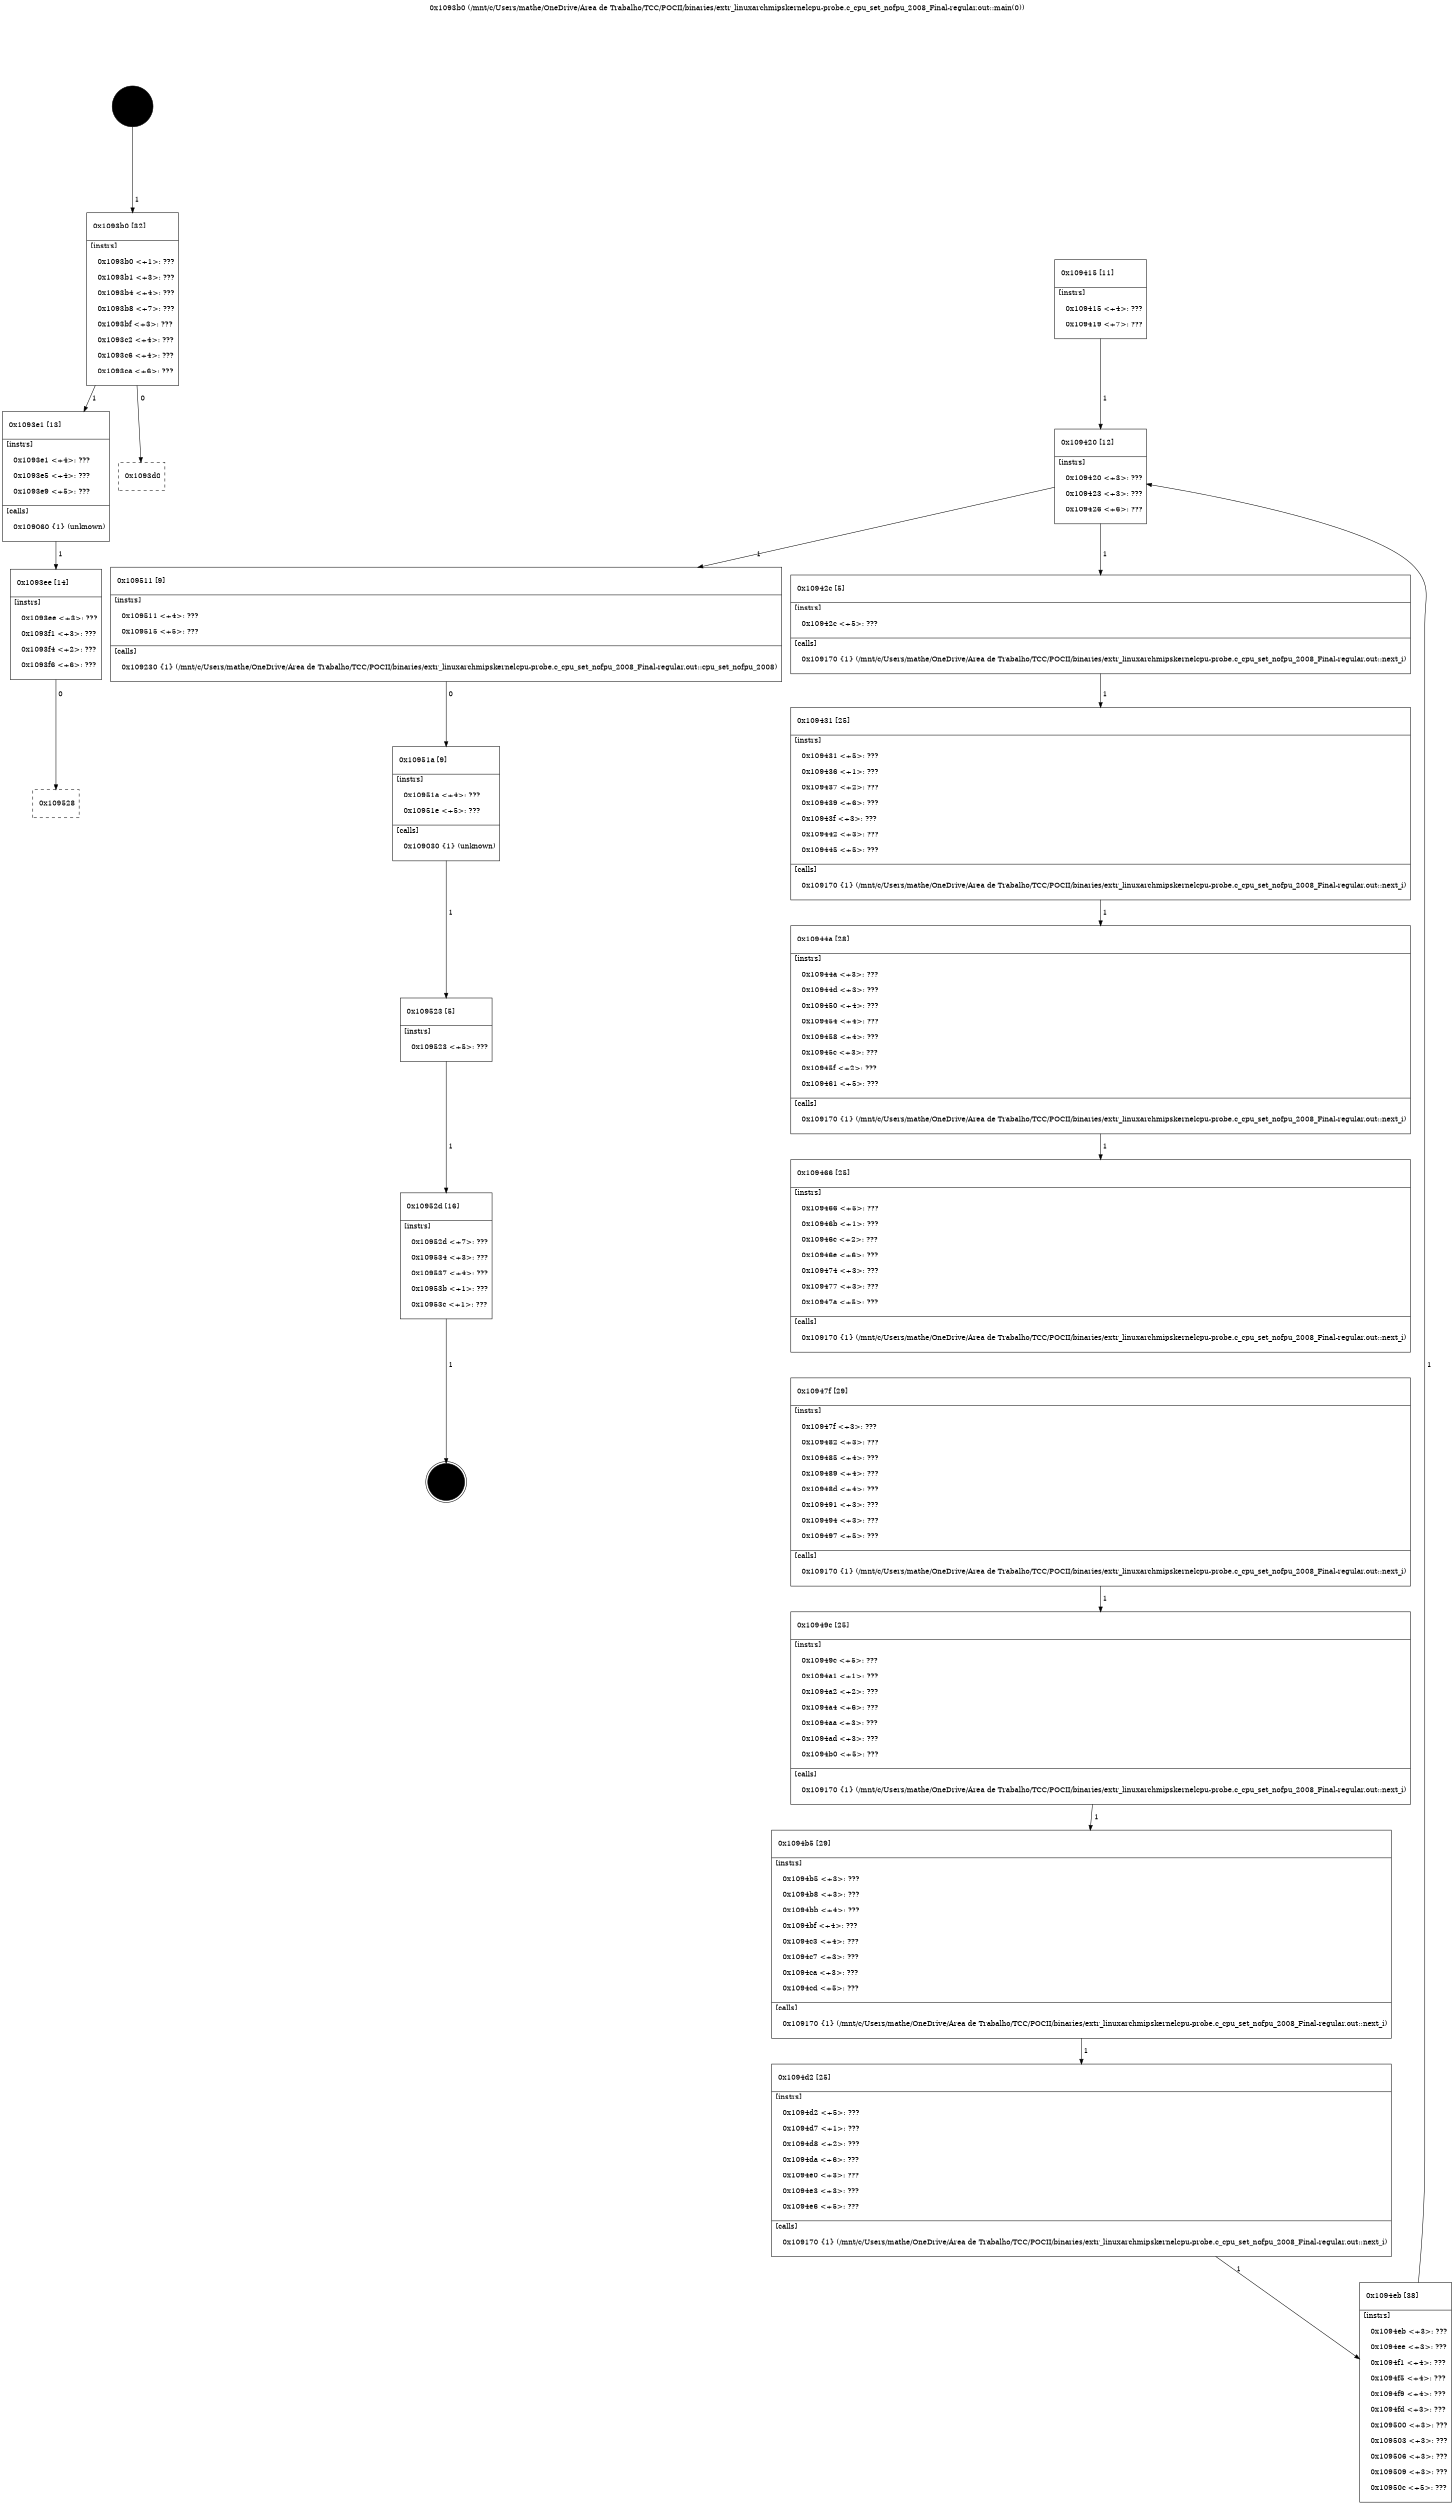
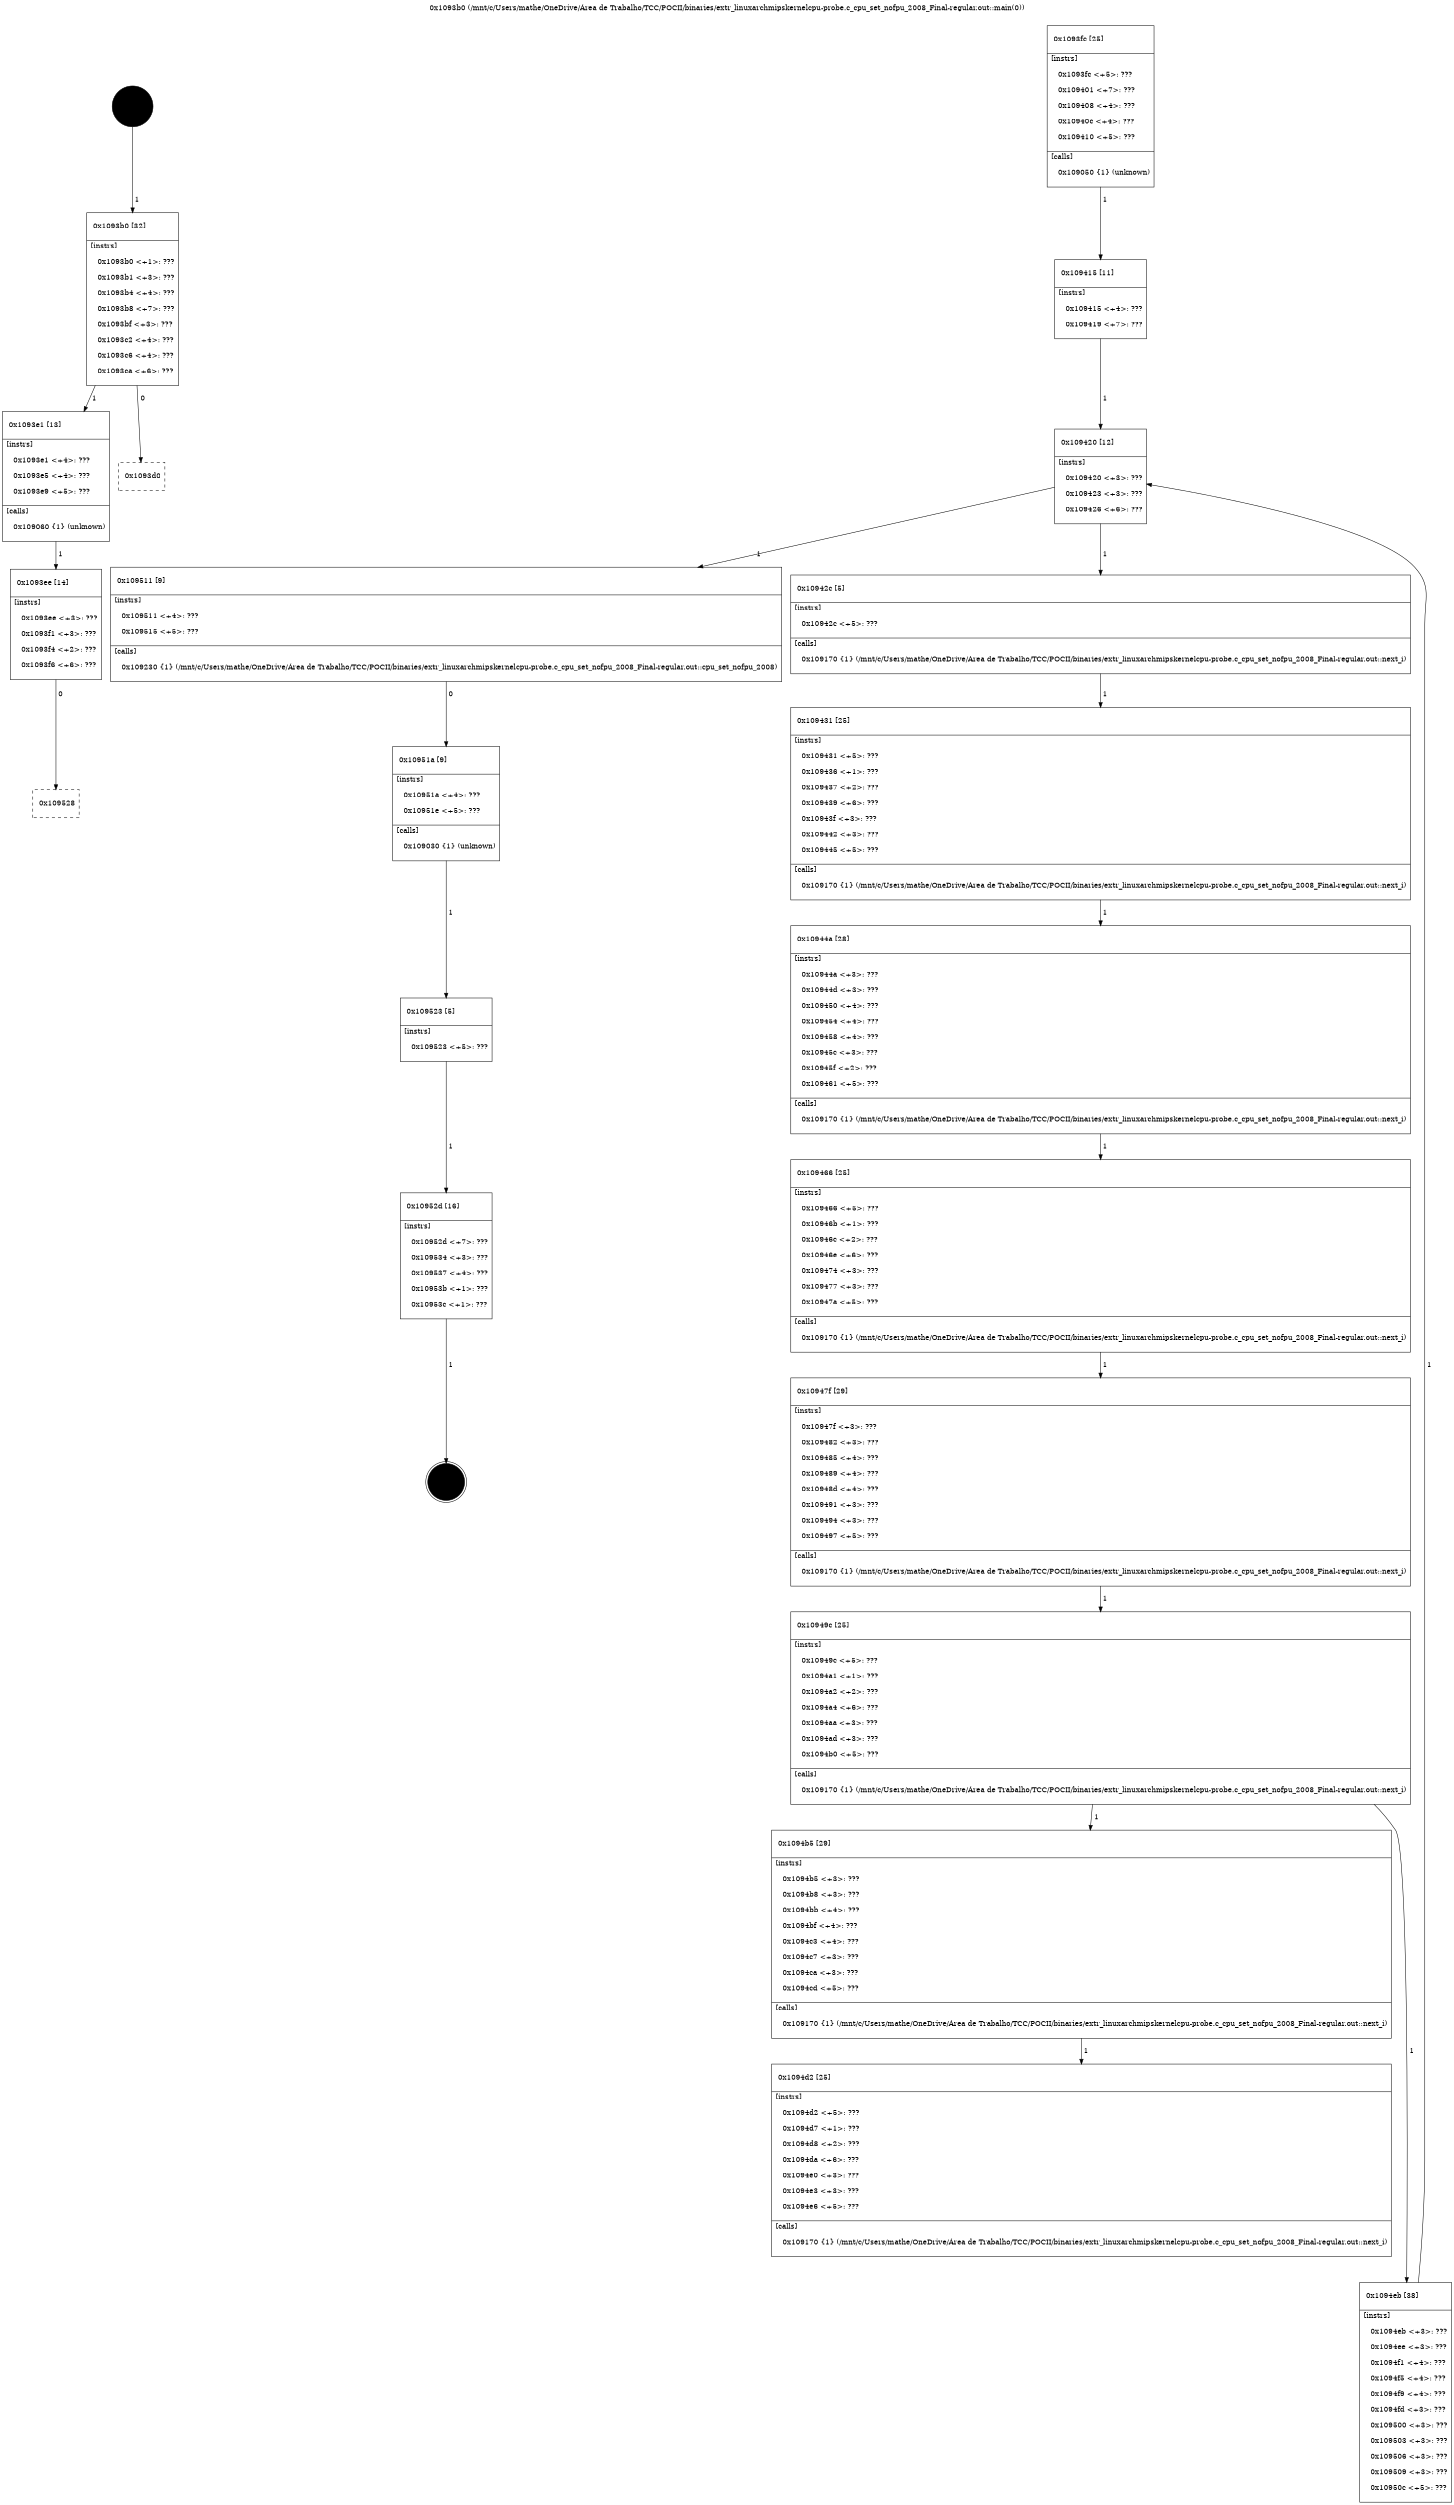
none -> (1101, 106)
none -> (1101, 1363)
(1286, 2306) -> (1407, 2037)
